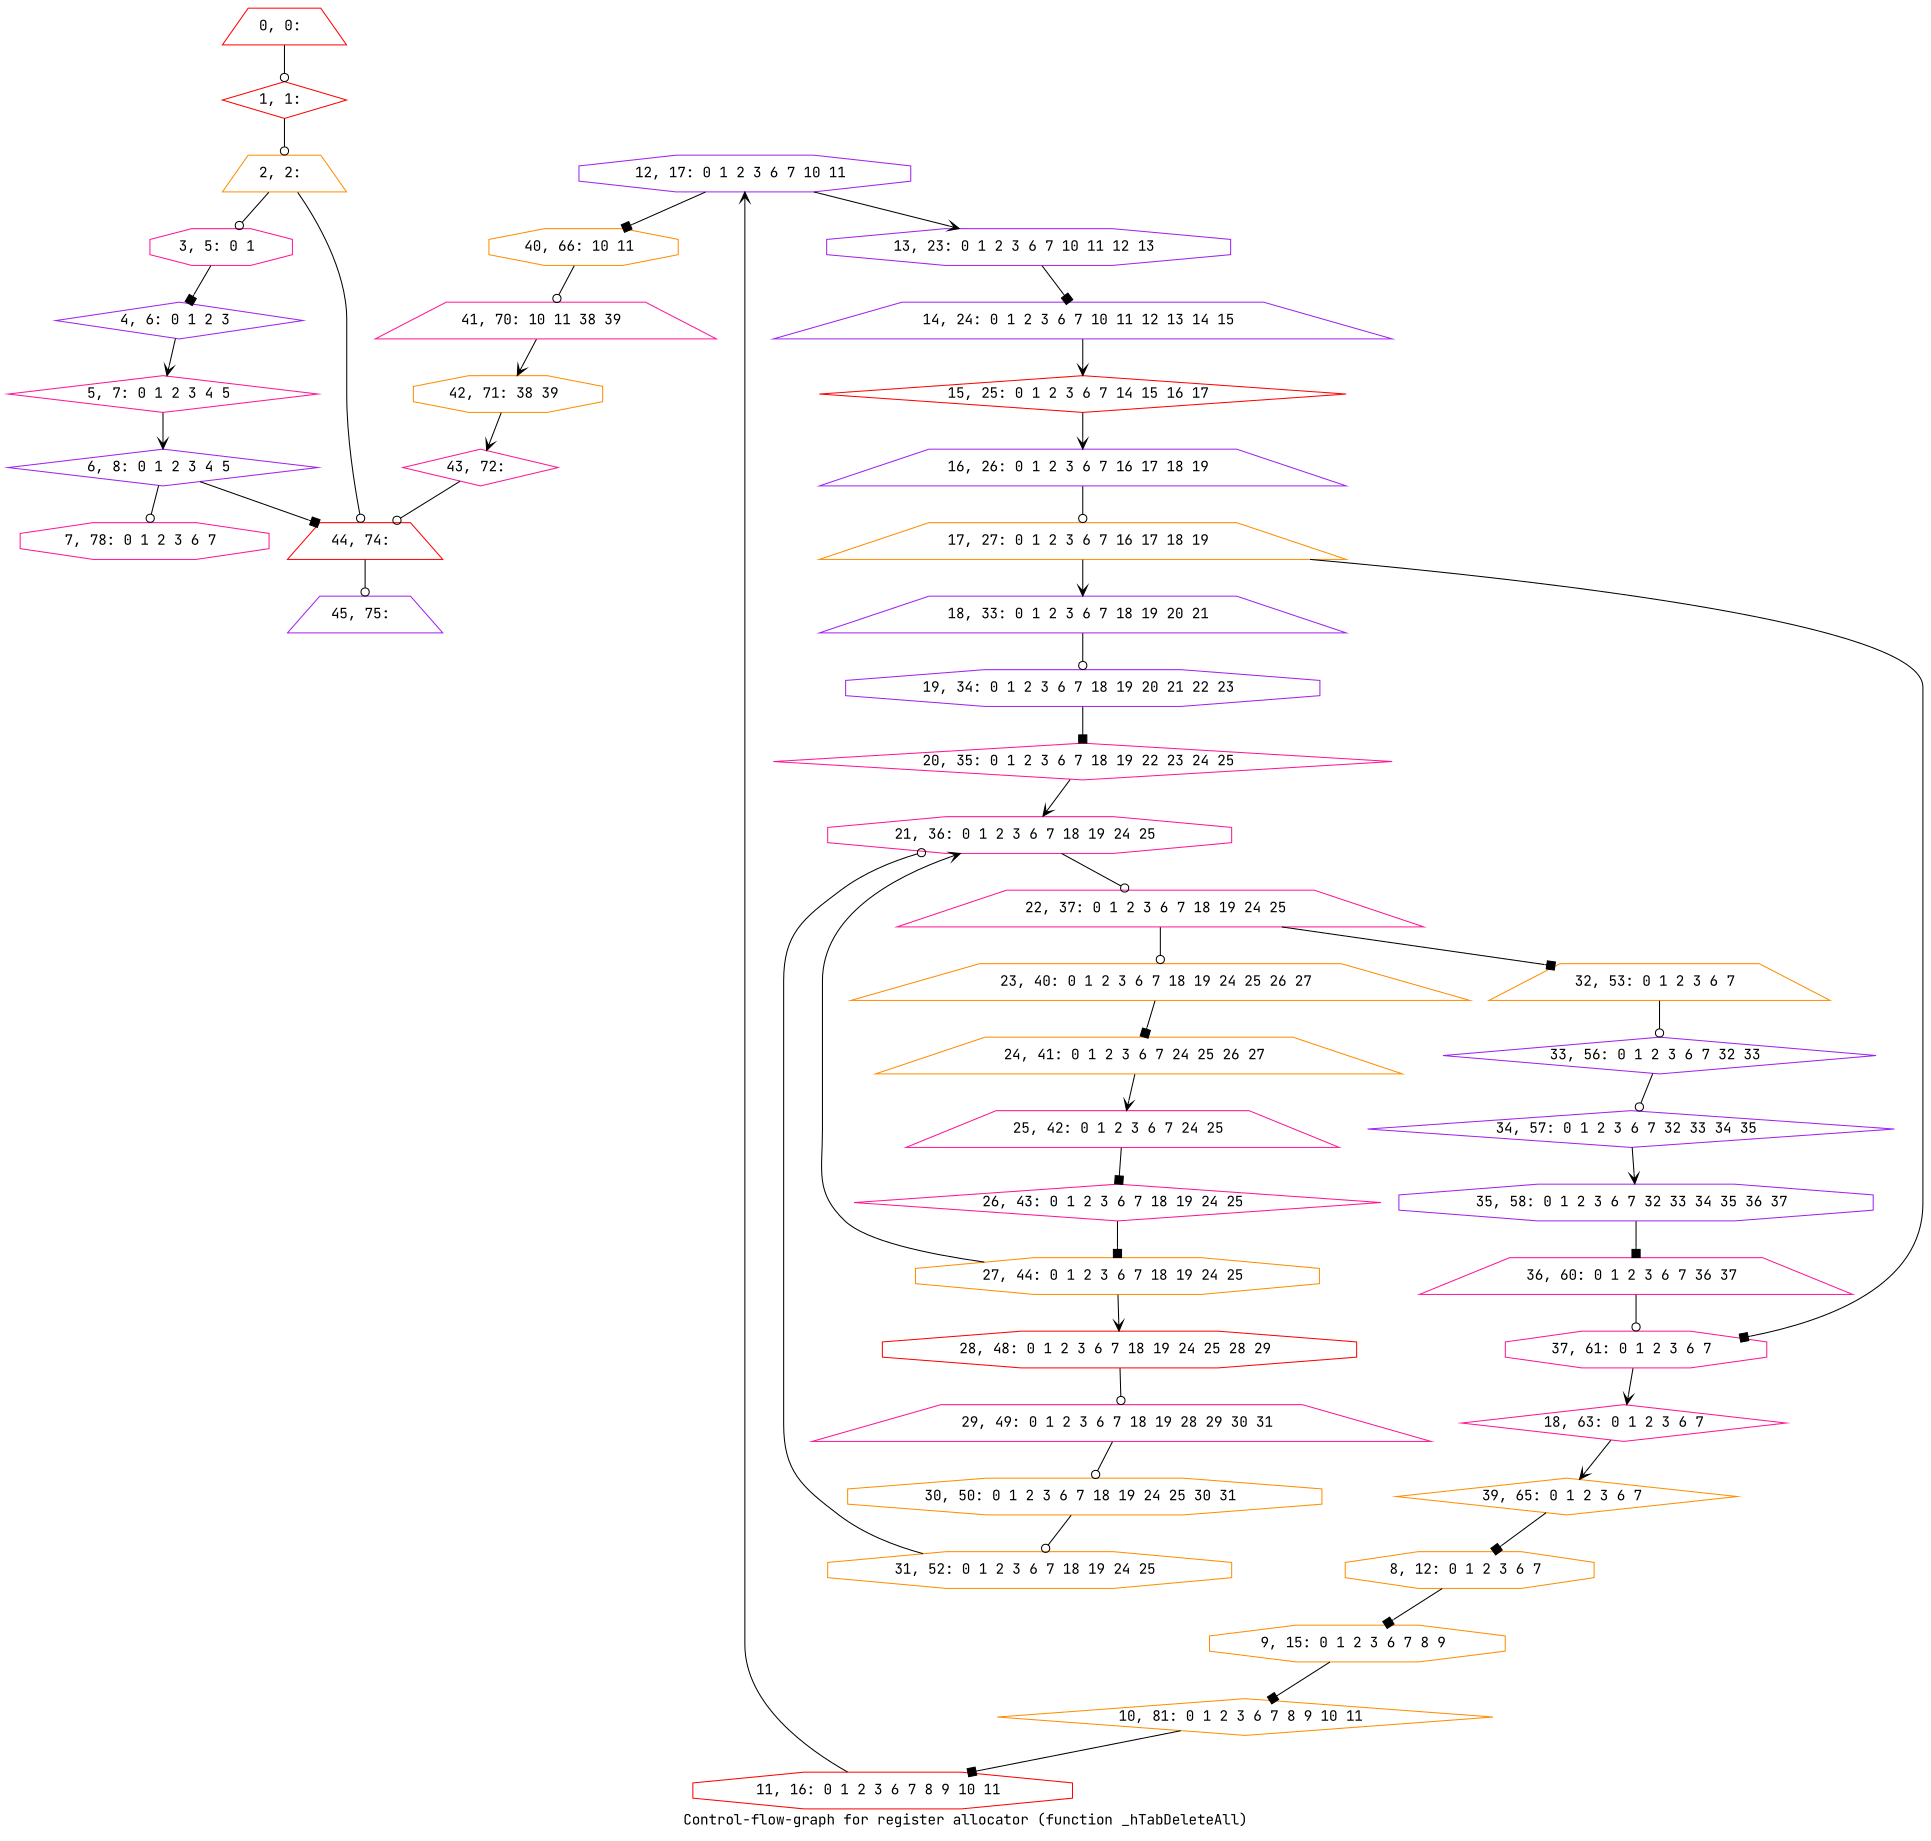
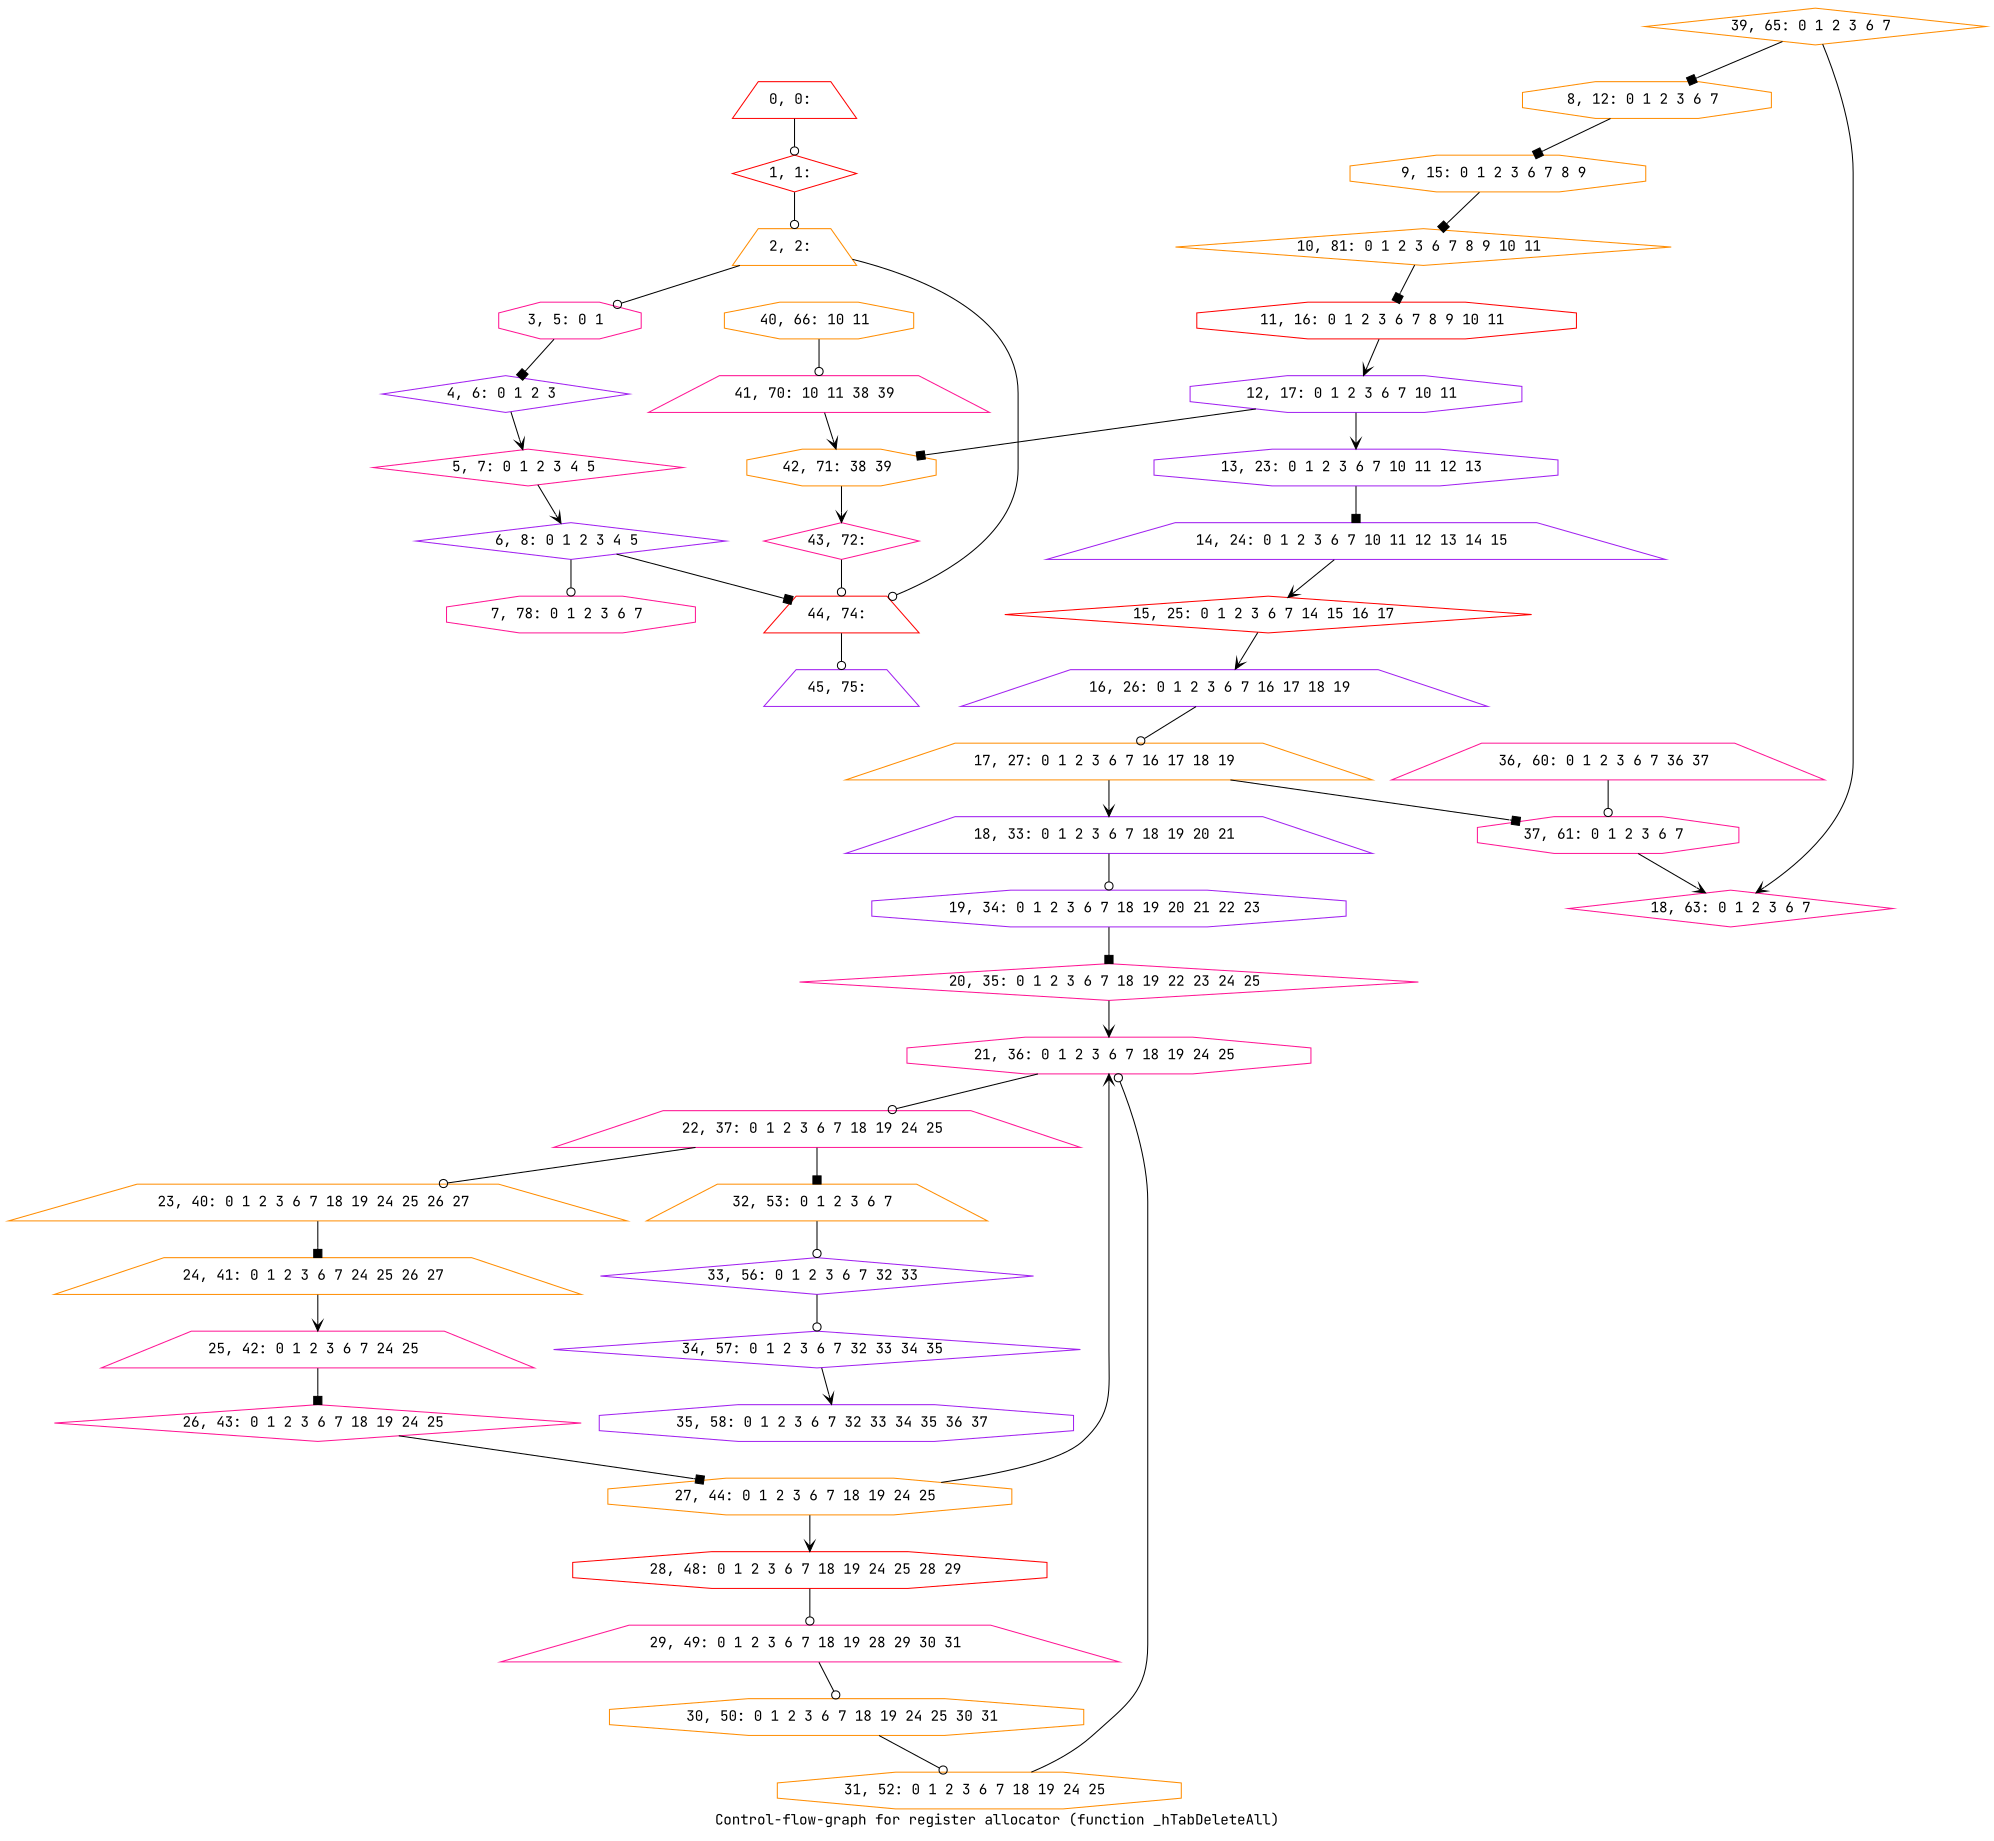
(669, 208) -> (1091, 432)
(1636, 1234) -> none
(1598, 1456) -> (1853, 480)
